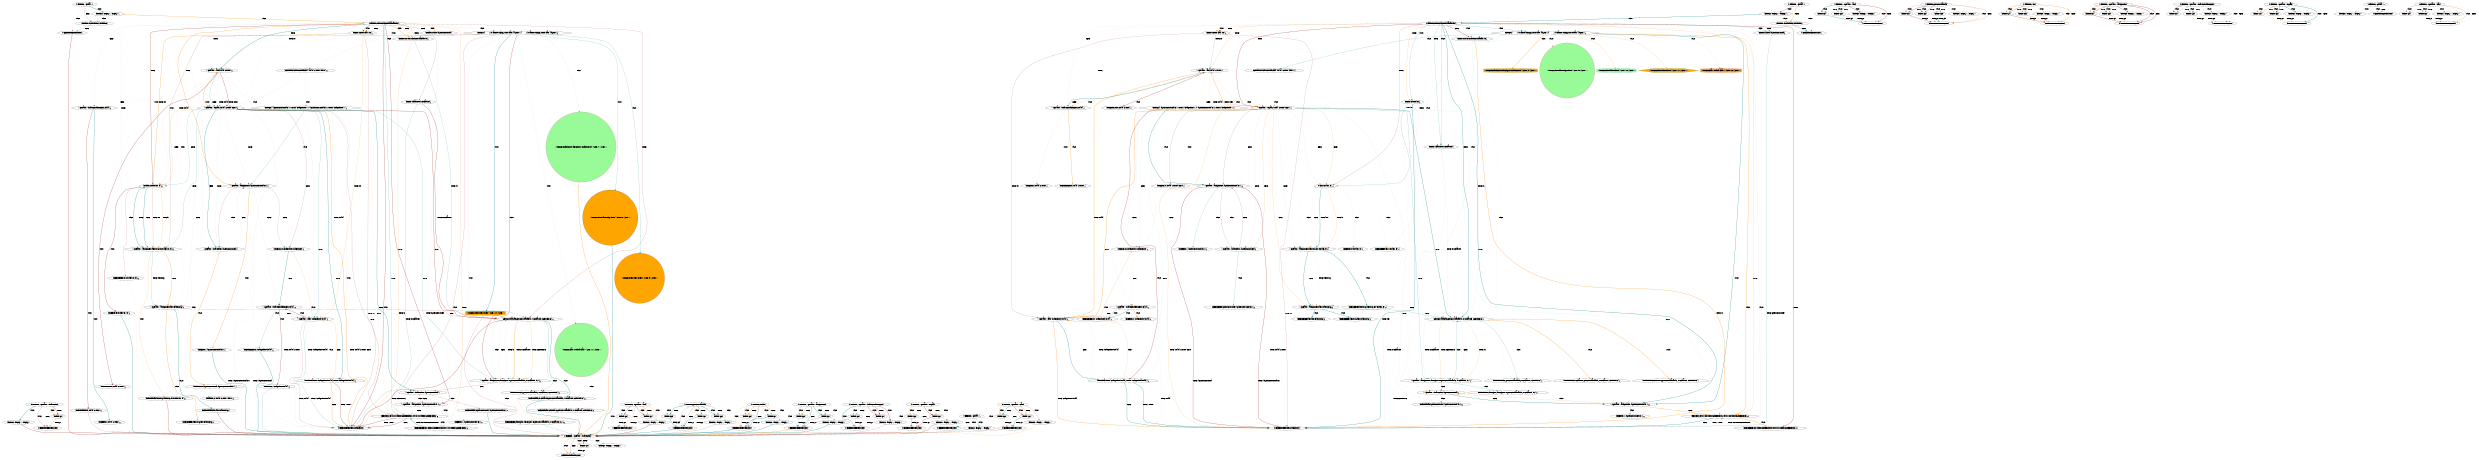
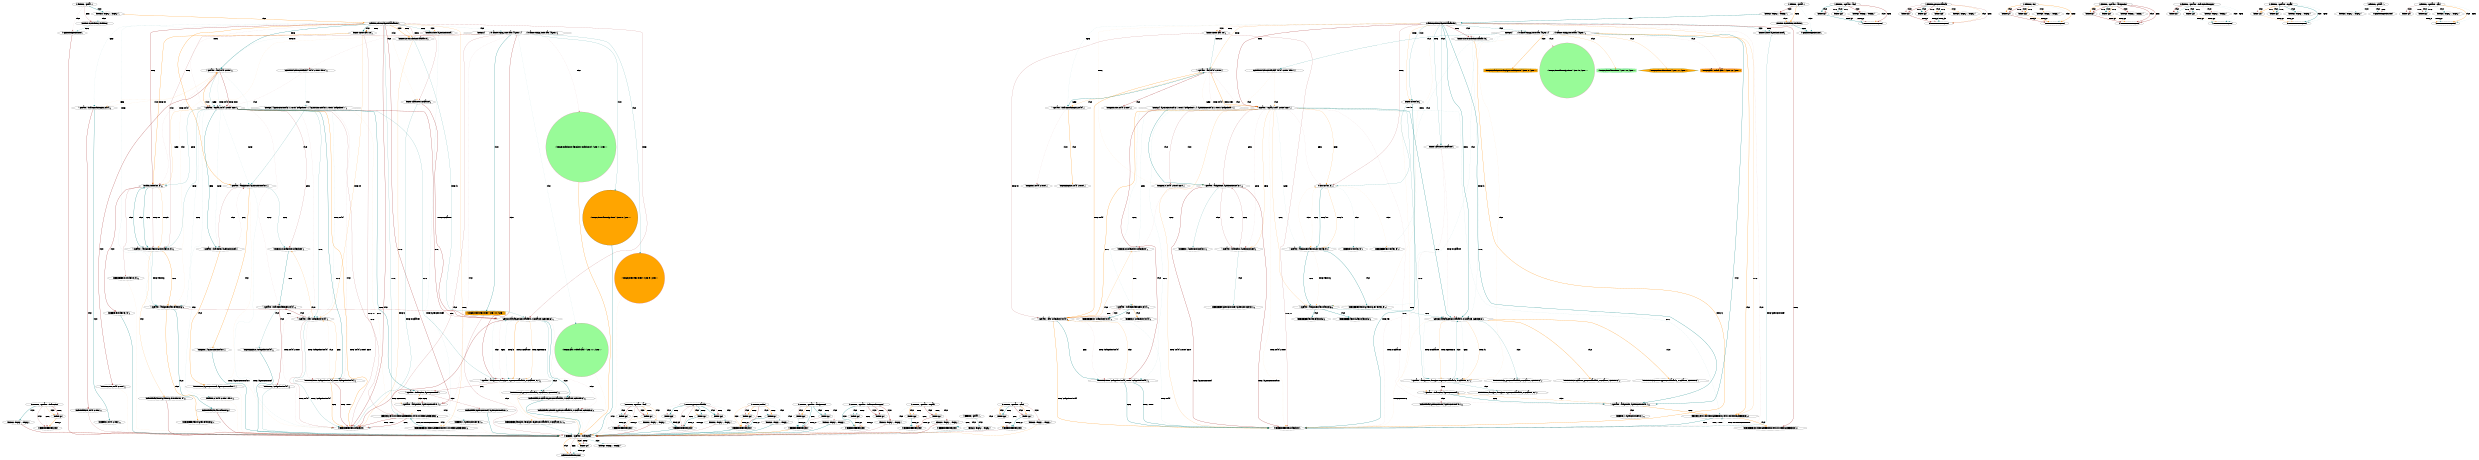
(141, 218) -> (141, 218)
